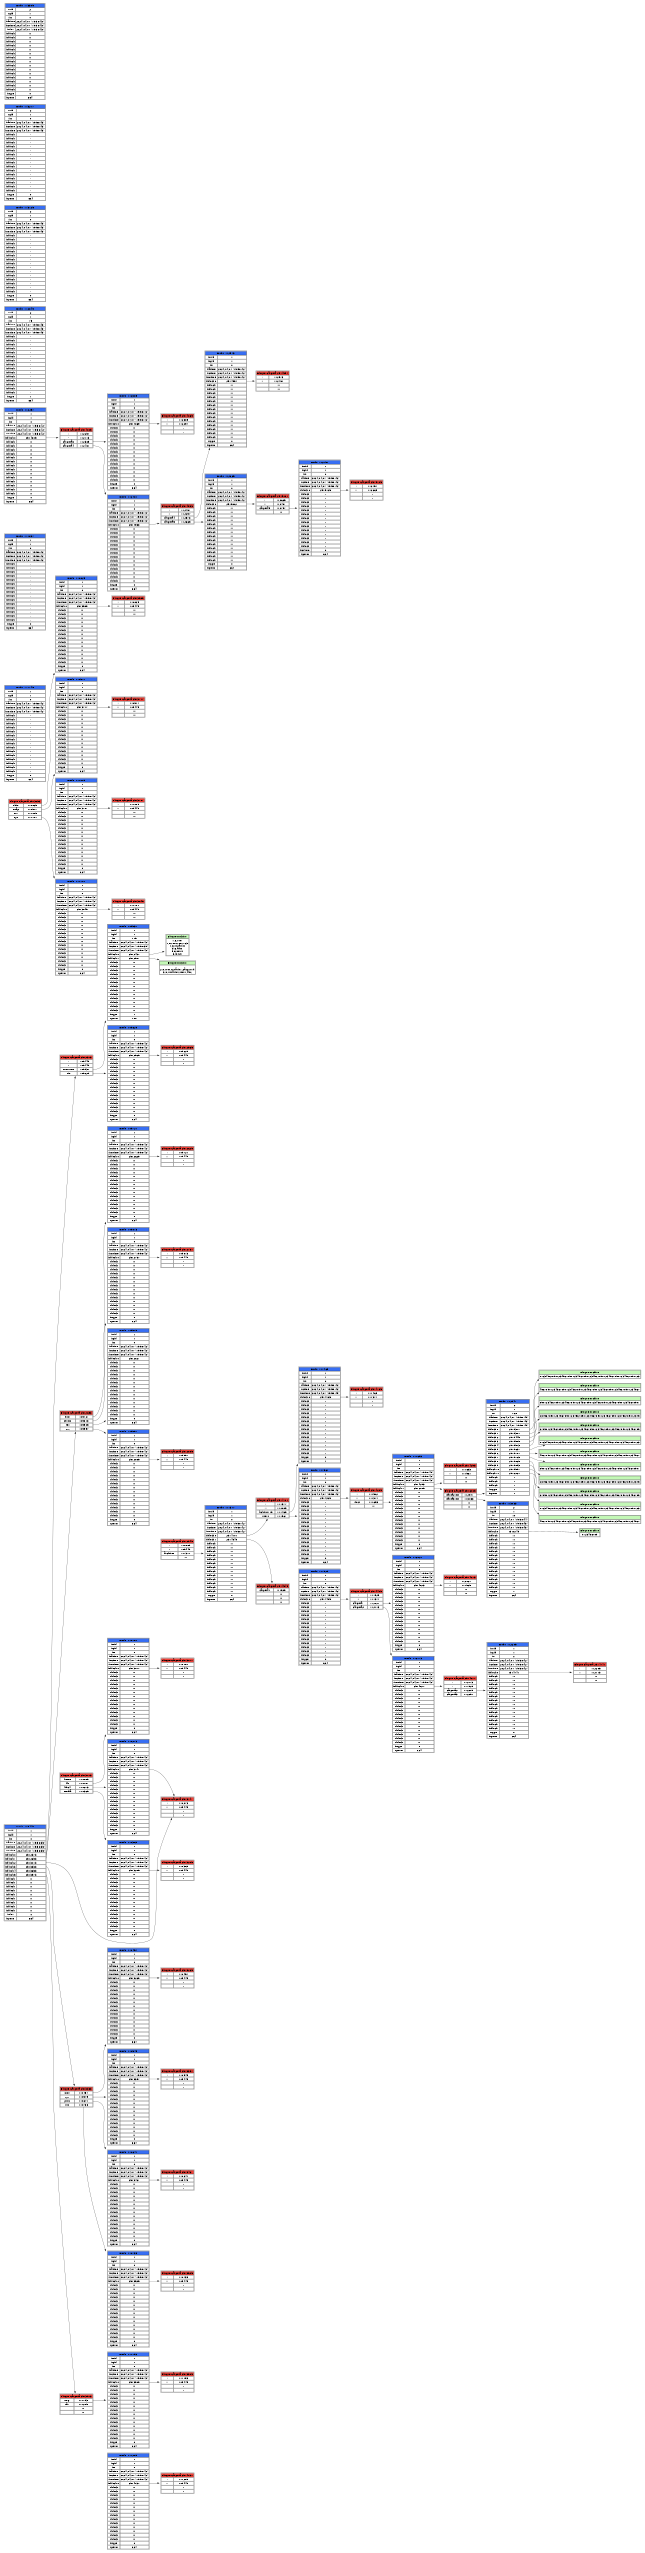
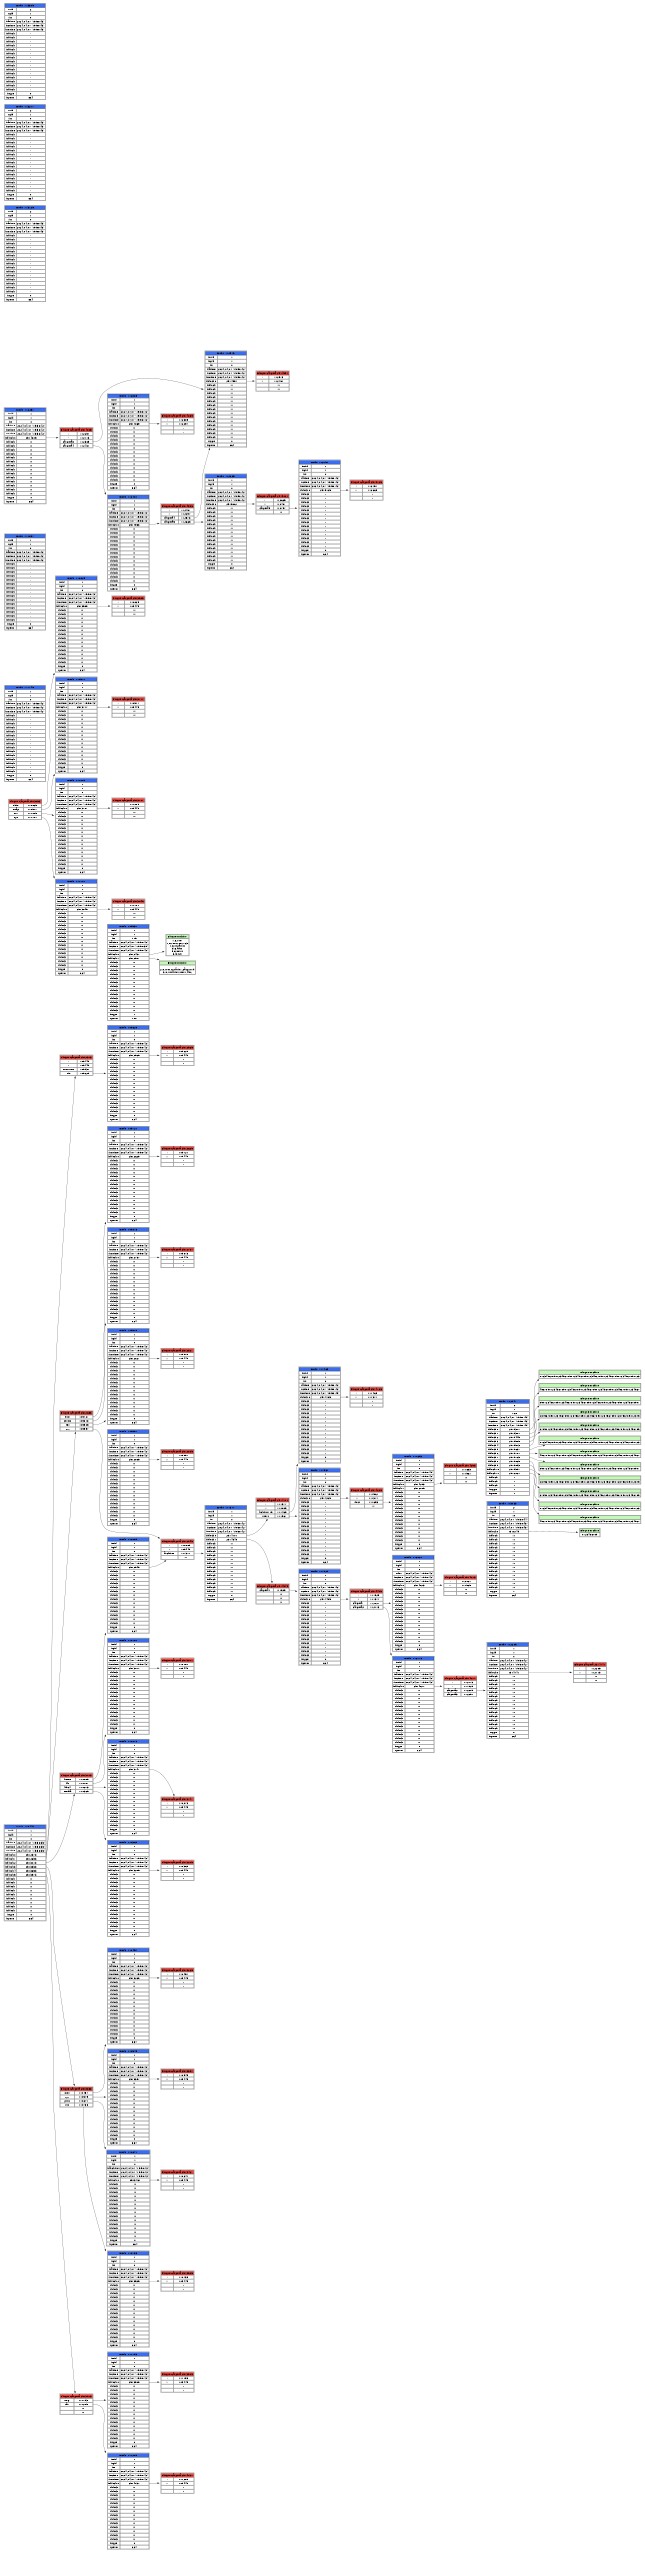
(11, 30) -> (11, 30)
(25, 355) -> none
(98, 442) -> (124, 382)
(305, 550) -> (305, 550)
none -> (47, 814)
(104, 1049) -> none
none -> (177, 1359)
(99, 1430) -> (100, 1504)
(460, 1499) -> none
(399, 1573) -> (399, 1573)
none -> (128, 1585)
none -> (292, 1590)
(11, 1915) -> (11, 1915)
(138, 1943) -> (65, 1832)
(114, 2168) -> (114, 2168)
none -> (104, 2424)
